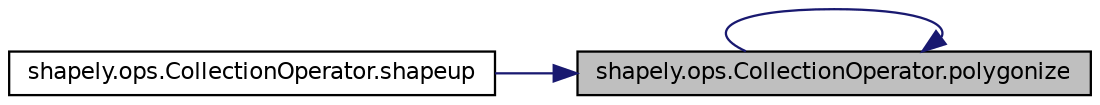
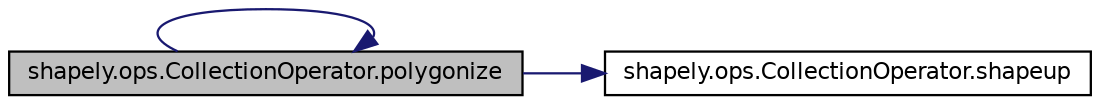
(524, 73) -> (552, 73)
